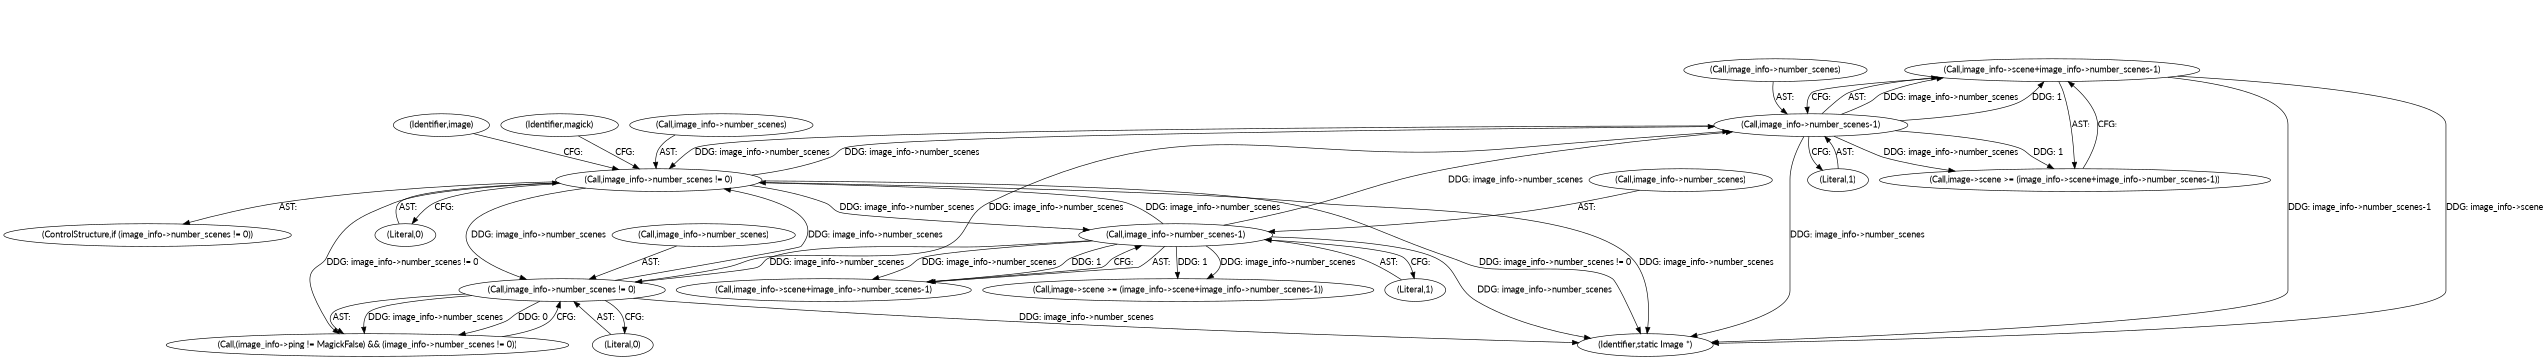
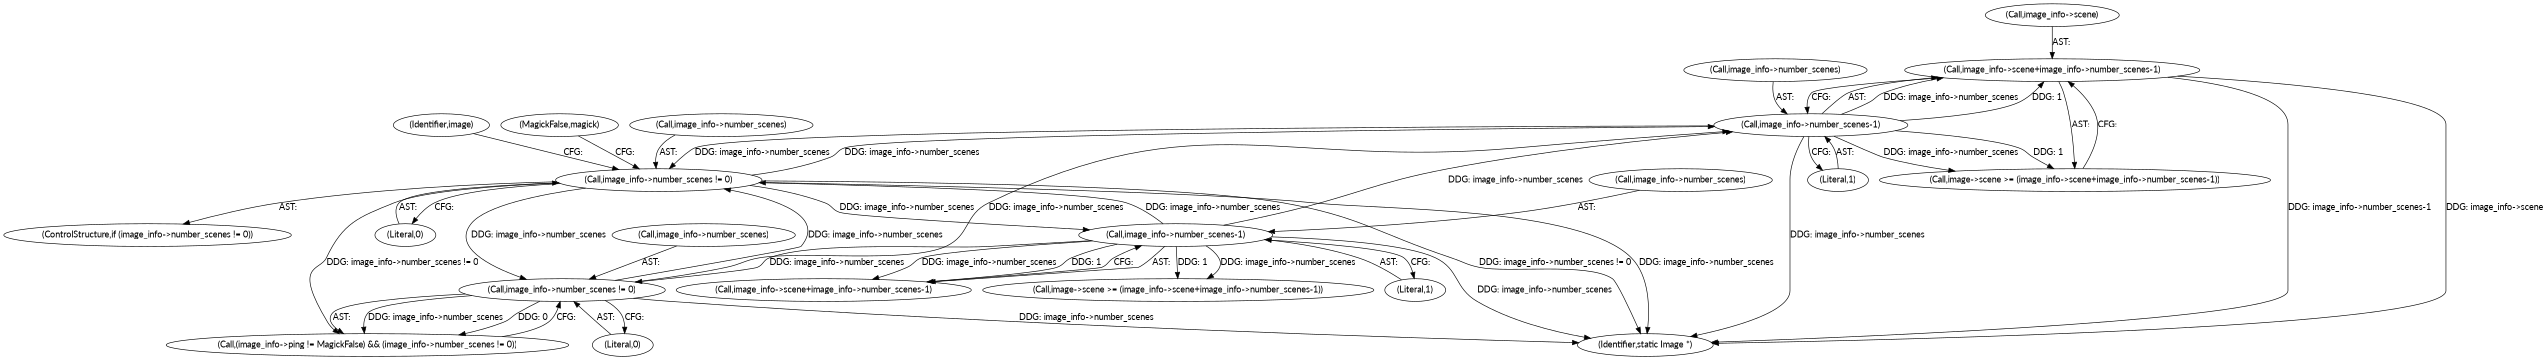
none -> (2052, 15)
(560, 125) -> (560, 125)
